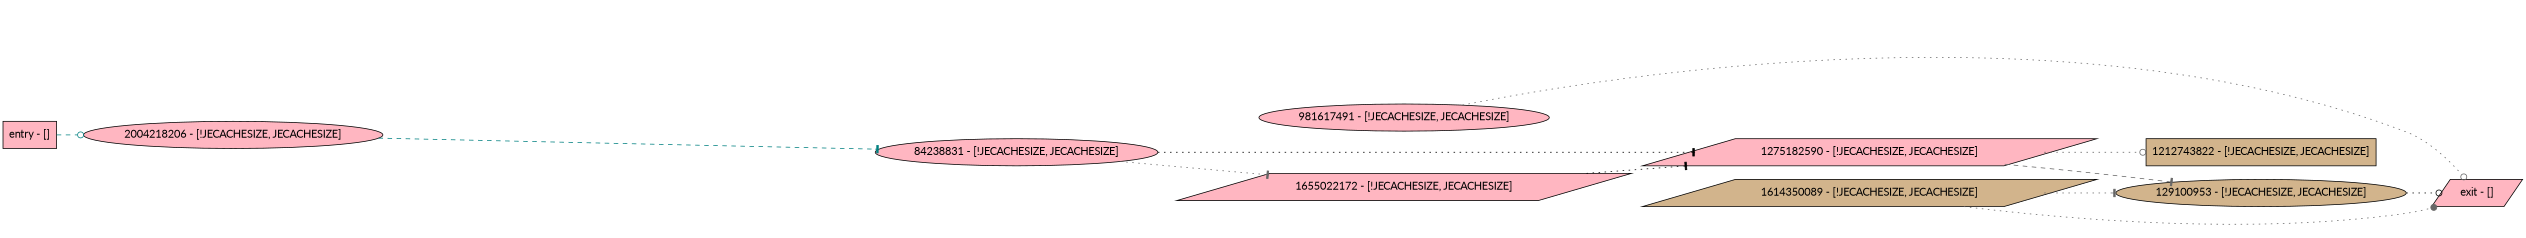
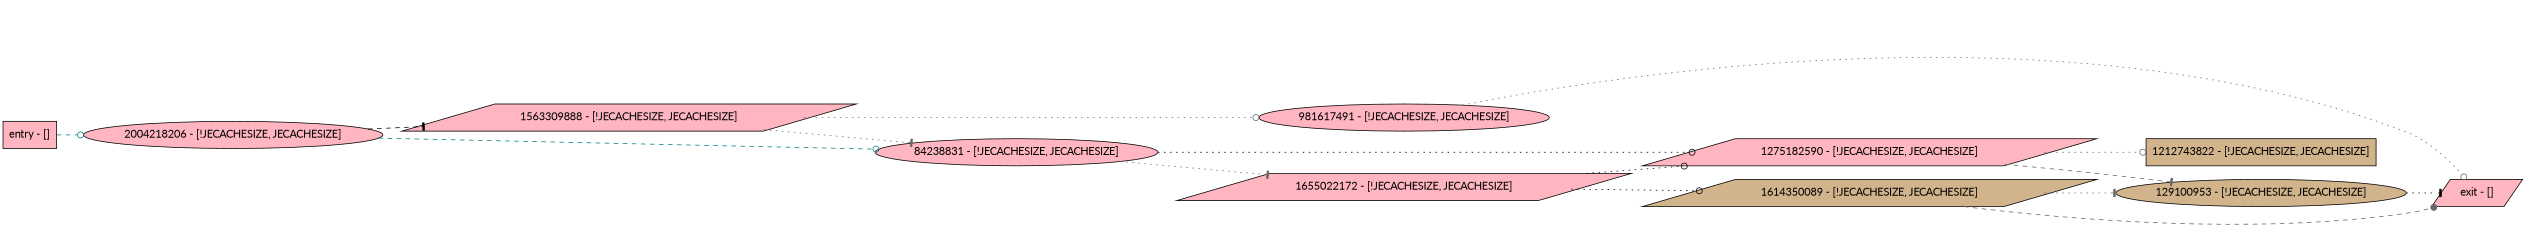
none -> (629, 118)
(626, 144) -> (626, 144)
(1423, 152) -> (1423, 152)
(1634, 170) -> (1634, 170)
none -> (1634, 190)
(2421, 193) -> (2421, 193)
(2197, 224) -> (2197, 224)
